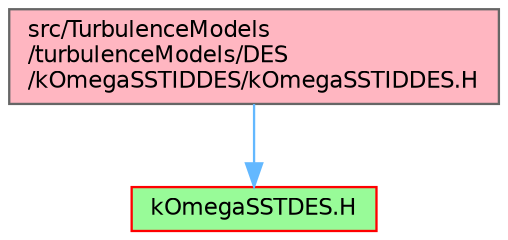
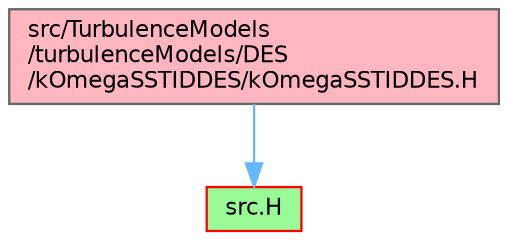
(254, 209) -> (254, 209)
